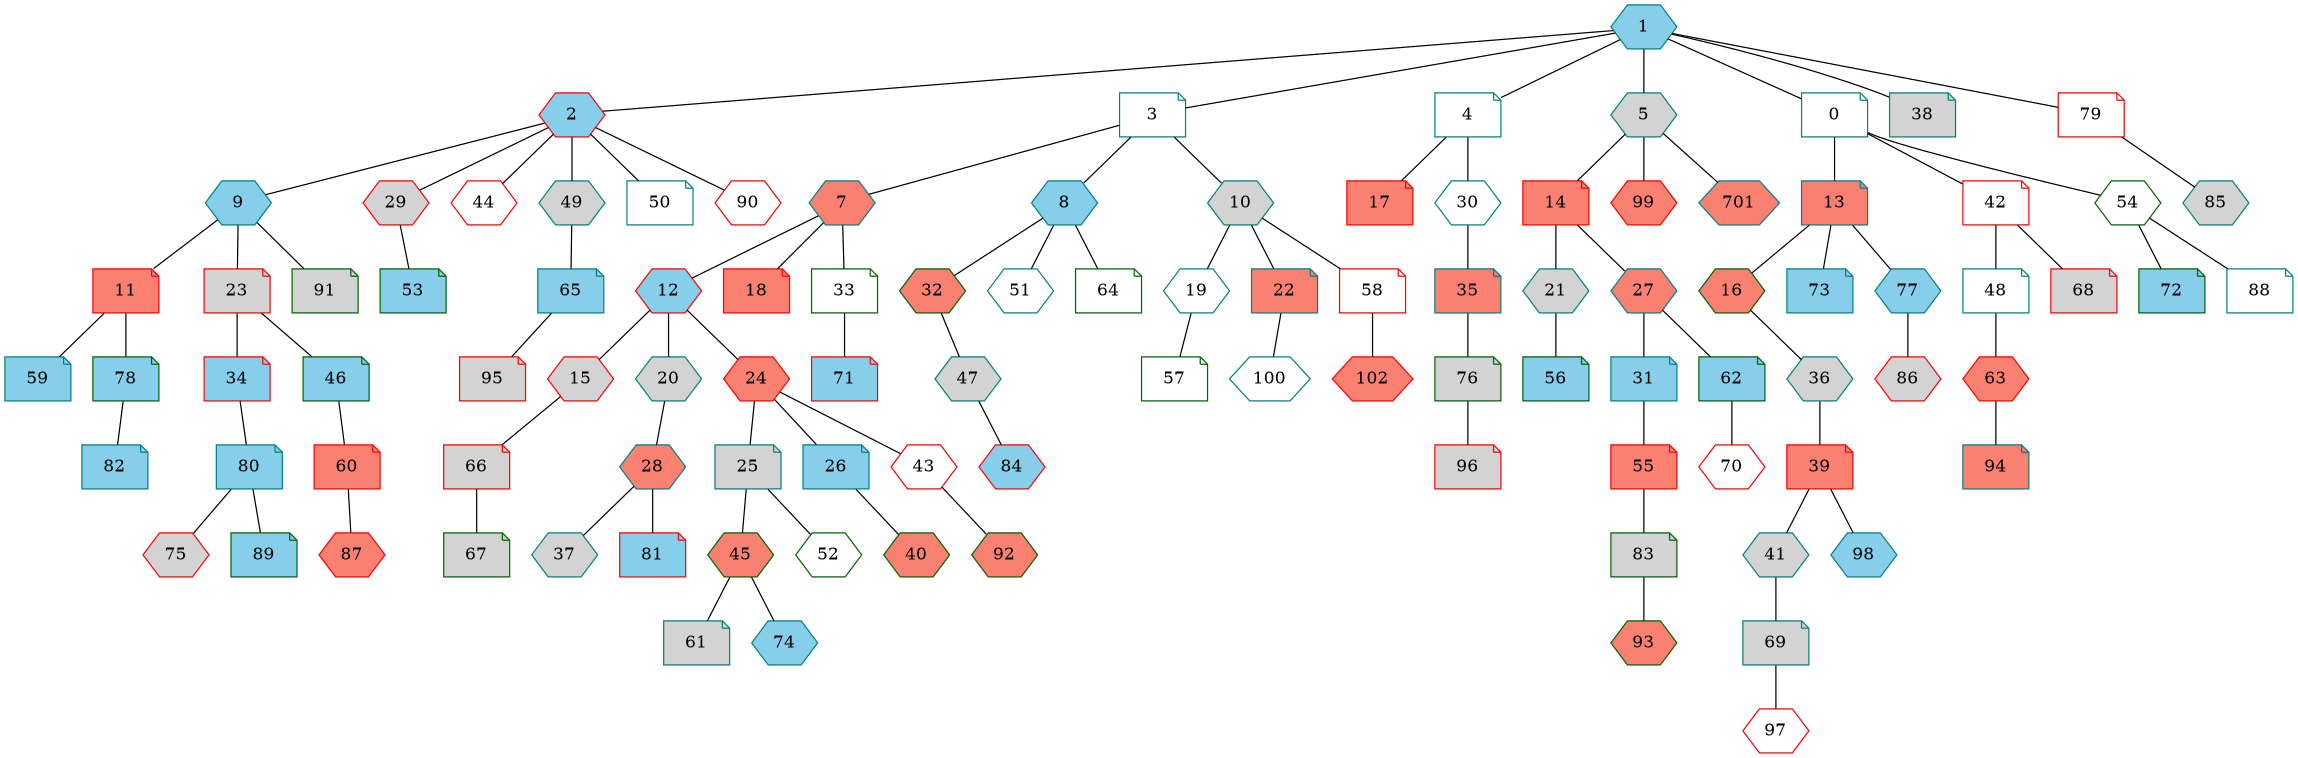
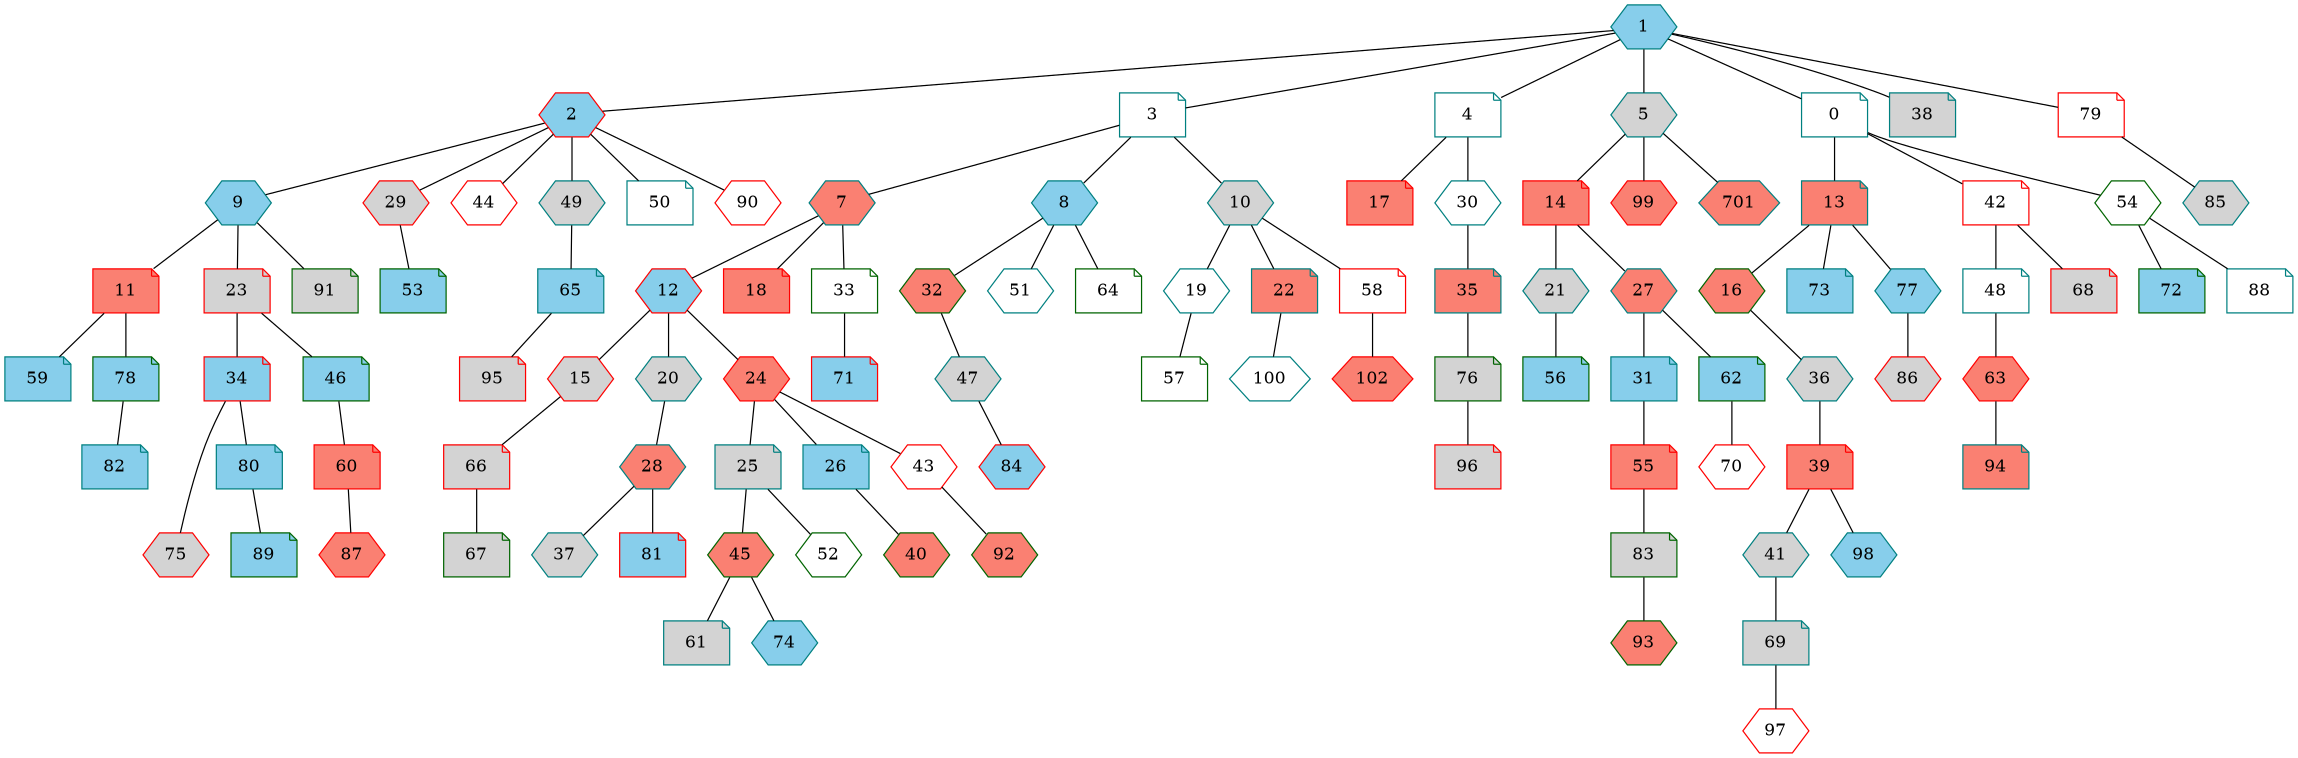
(212, 511) -> (198, 465)
